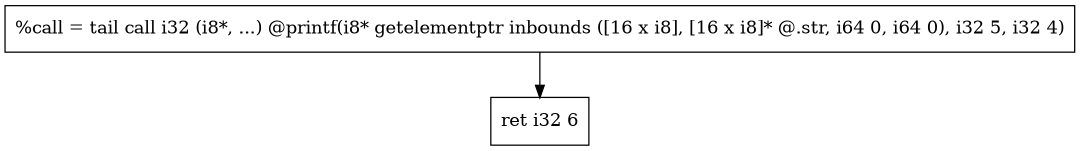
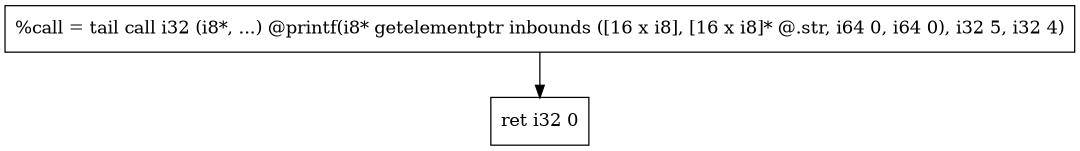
(540, 121) -> (540, 121)
